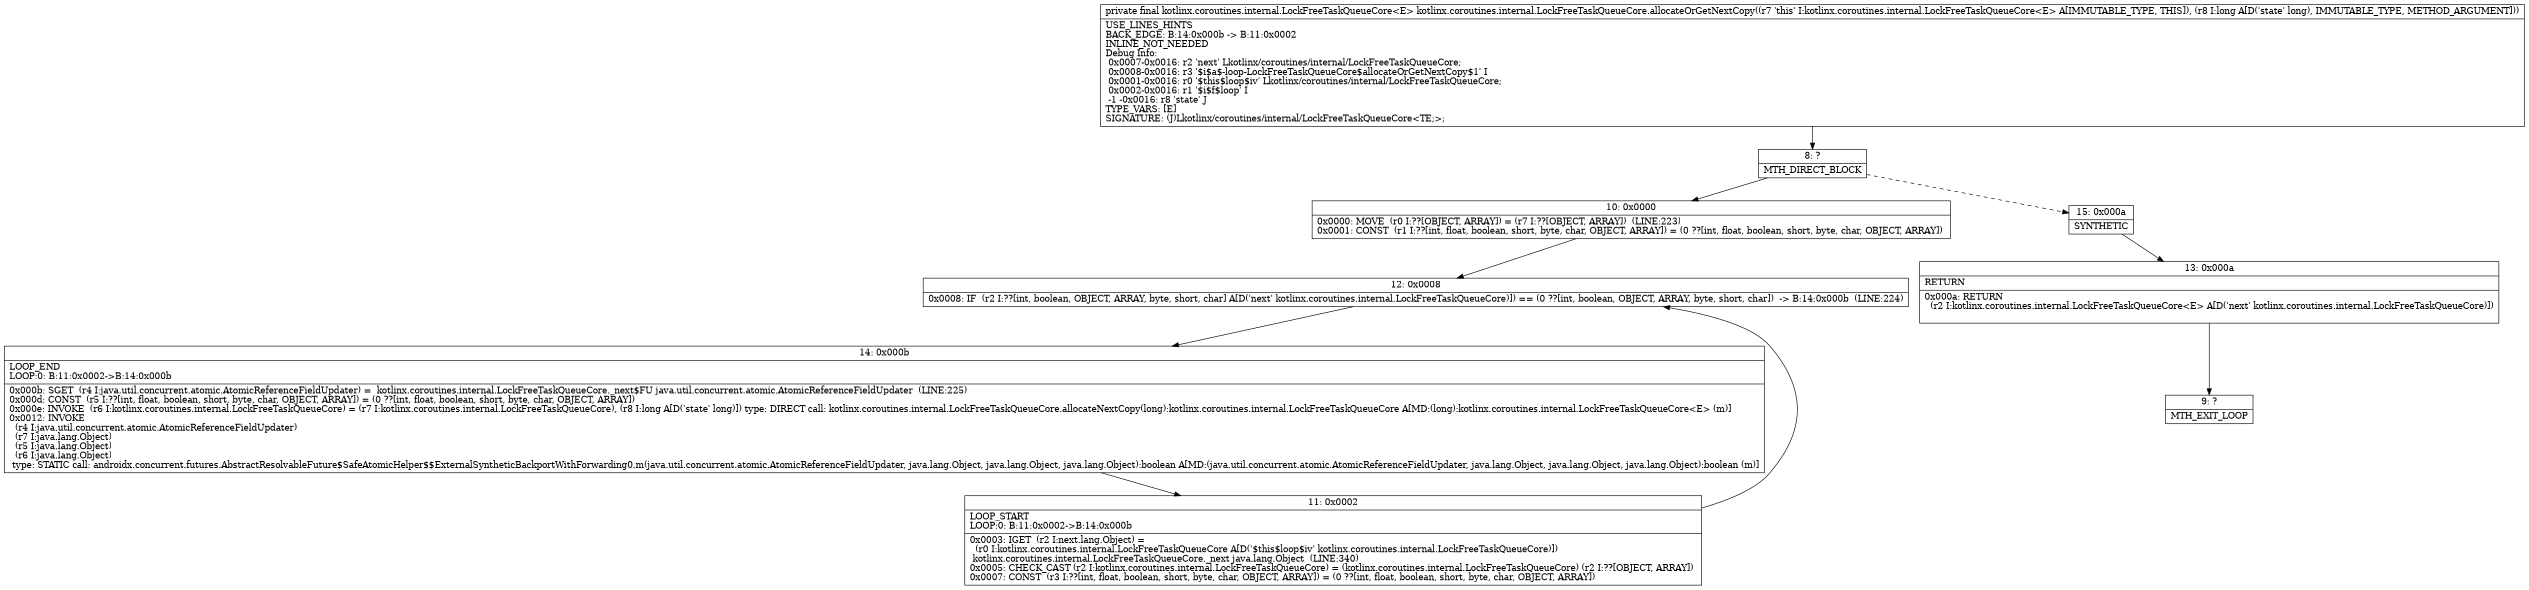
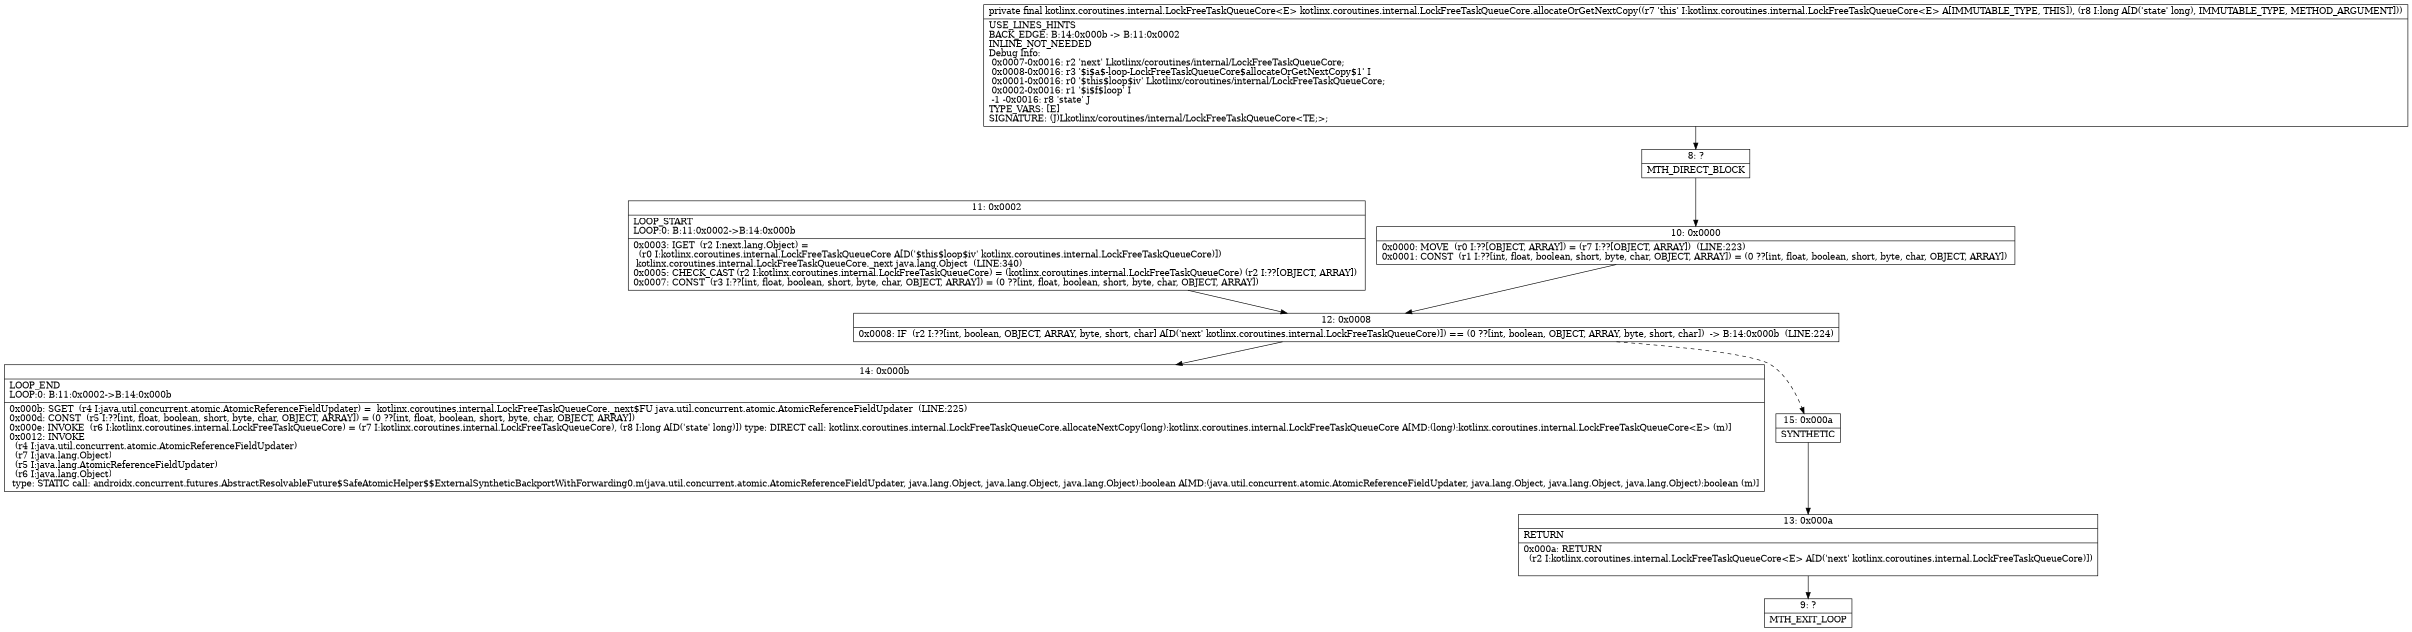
(1965, 193) -> (1721, 353)
(61, 447) -> (114, 465)
(1138, 483) -> none
